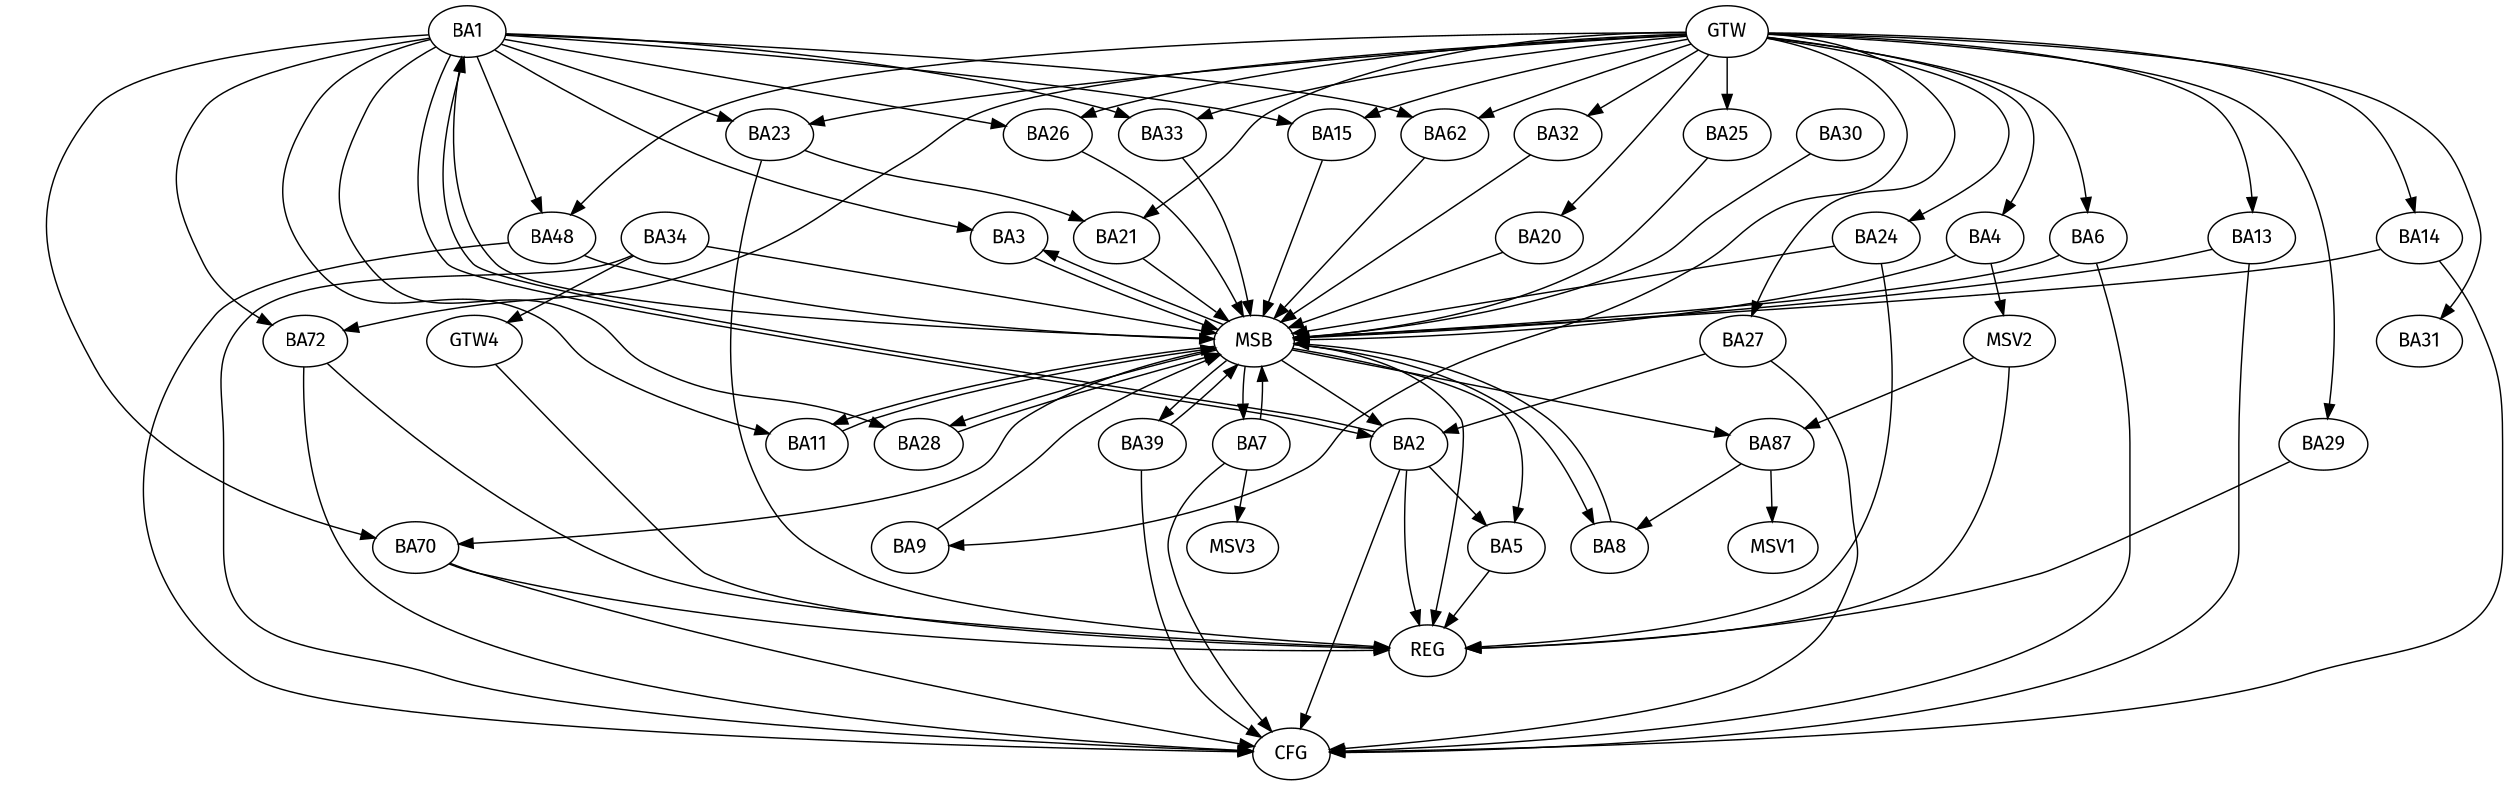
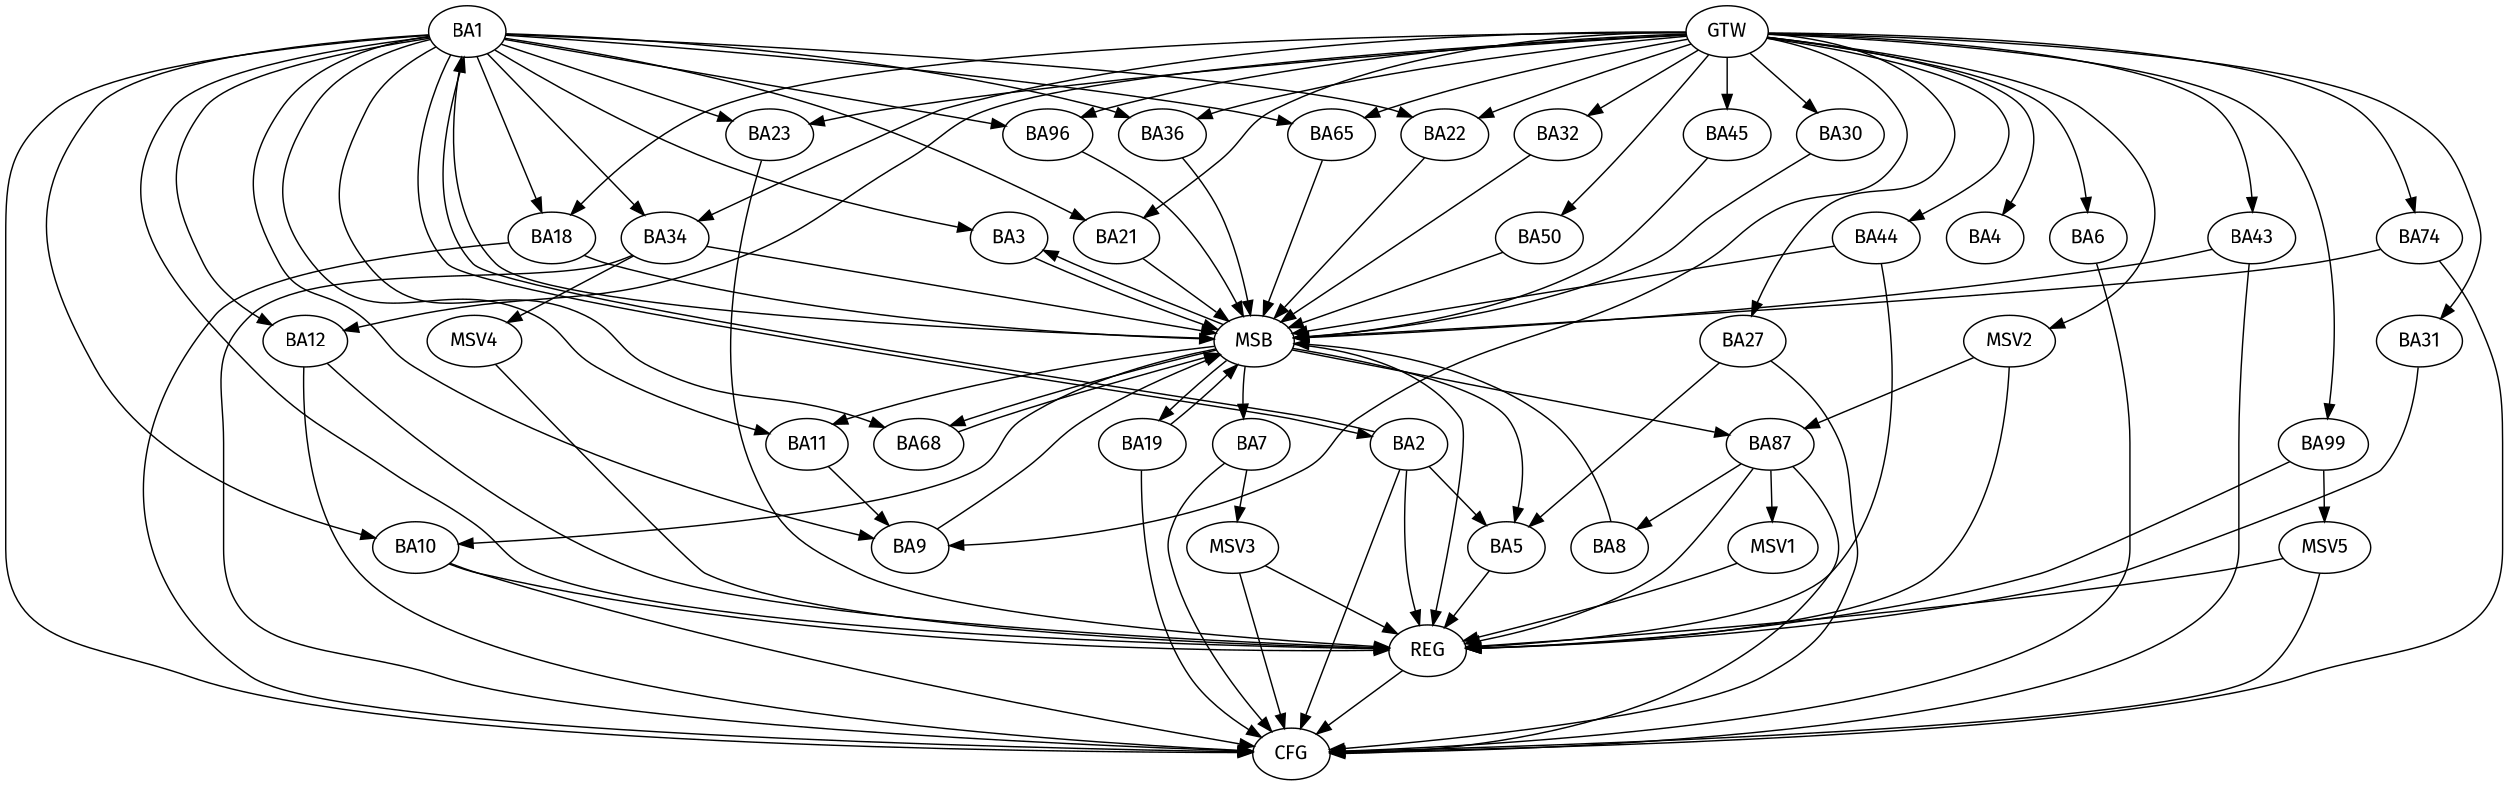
none -> (1186, 62)
none -> (1778, 78)
none -> (561, 129)
(1048, 135) -> (1048, 135)
(1162, 135) -> (1162, 135)
(1332, 135) -> (1332, 135)
(1445, 135) -> (1445, 135)
(1727, 135) -> (1727, 135)
(938, 184) -> (797, 100)
(552, 238) -> (552, 238)
(1539, 238) -> (1539, 238)
(1876, 238) -> (1876, 238)
(2252, 238) -> (2252, 238)
(2419, 238) -> (2419, 238)
(1996, 282) -> (2064, 99)
(1686, 311) -> none
(1636, 319) -> none
(305, 341) -> (305, 341)
(474, 341) -> (474, 341)
none -> (402, 358)
(1020, 382) -> (853, 491)
(1326, 389) -> none
(1581, 391) -> (1630, 440)
(1262, 400) -> none
(1527, 423) -> none
(919, 444) -> (919, 444)
(1142, 444) -> (1142, 444)
(2323, 444) -> (2323, 444)
none -> (470, 520)
(416, 548) -> (416, 548)
none -> (2325, 548)
none -> (2098, 578)
none -> (1645, 583)
none -> (1647, 592)
none -> (1325, 596)
none -> (1256, 630)
none -> (175, 672)
none -> (1667, 695)
none -> (1366, 698)
